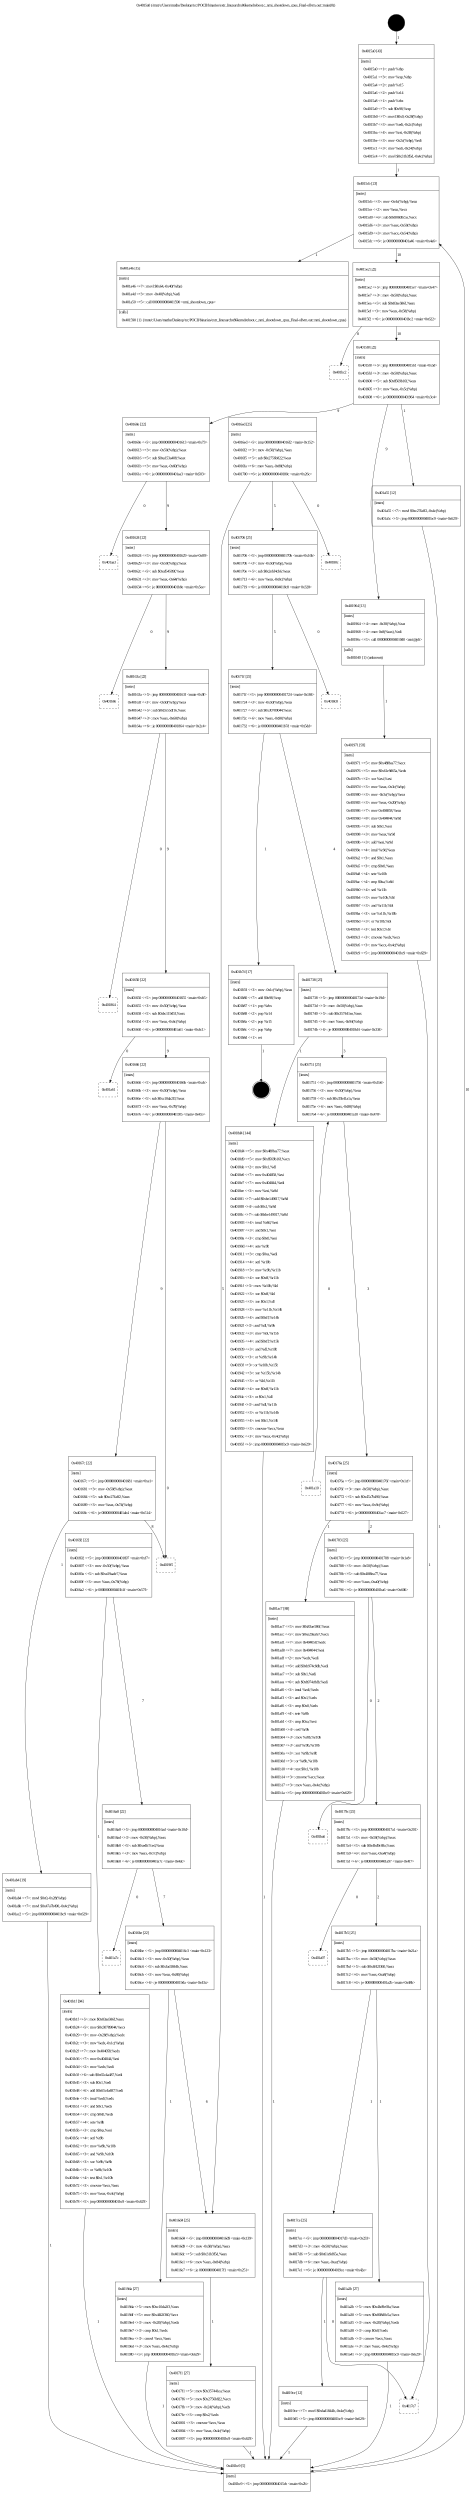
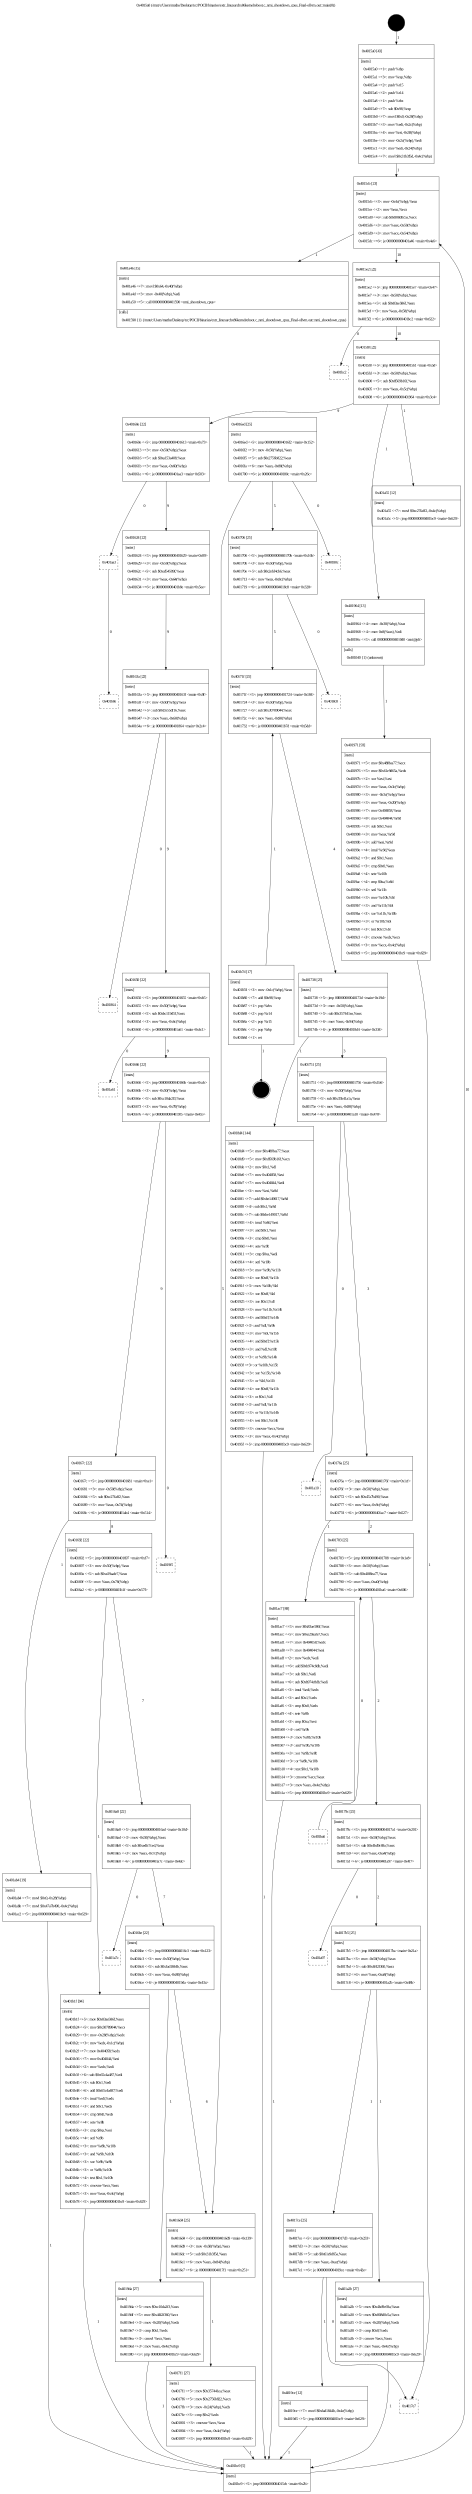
(386, 449) -> (386, 449)
(132, 643) -> (109, 631)
(257, 848) -> (271, 851)
(318, 1303) -> (336, 1304)
(156, 1537) -> (110, 1525)
(438, 1544) -> none
(367, 1729) -> (359, 1727)
